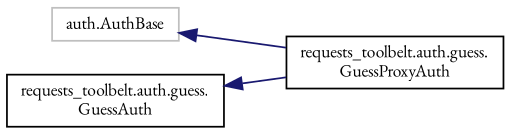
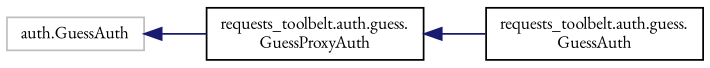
(115, 24) -> (76, 34)
(264, 80) -> (464, 34)
